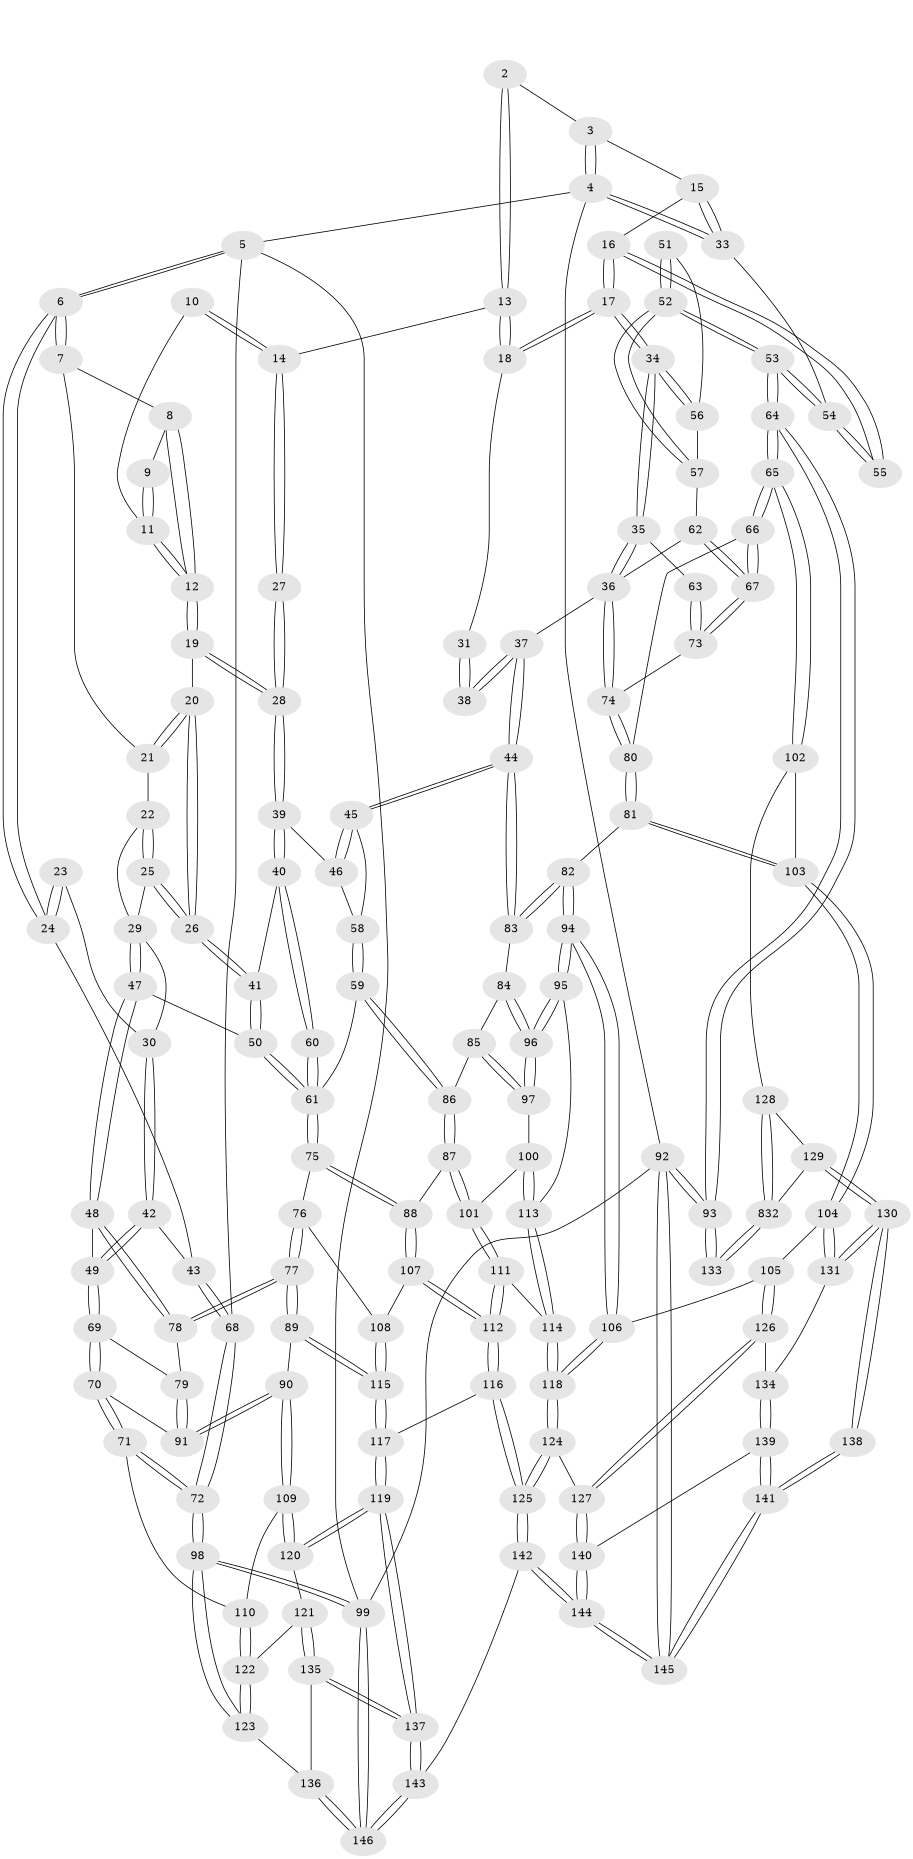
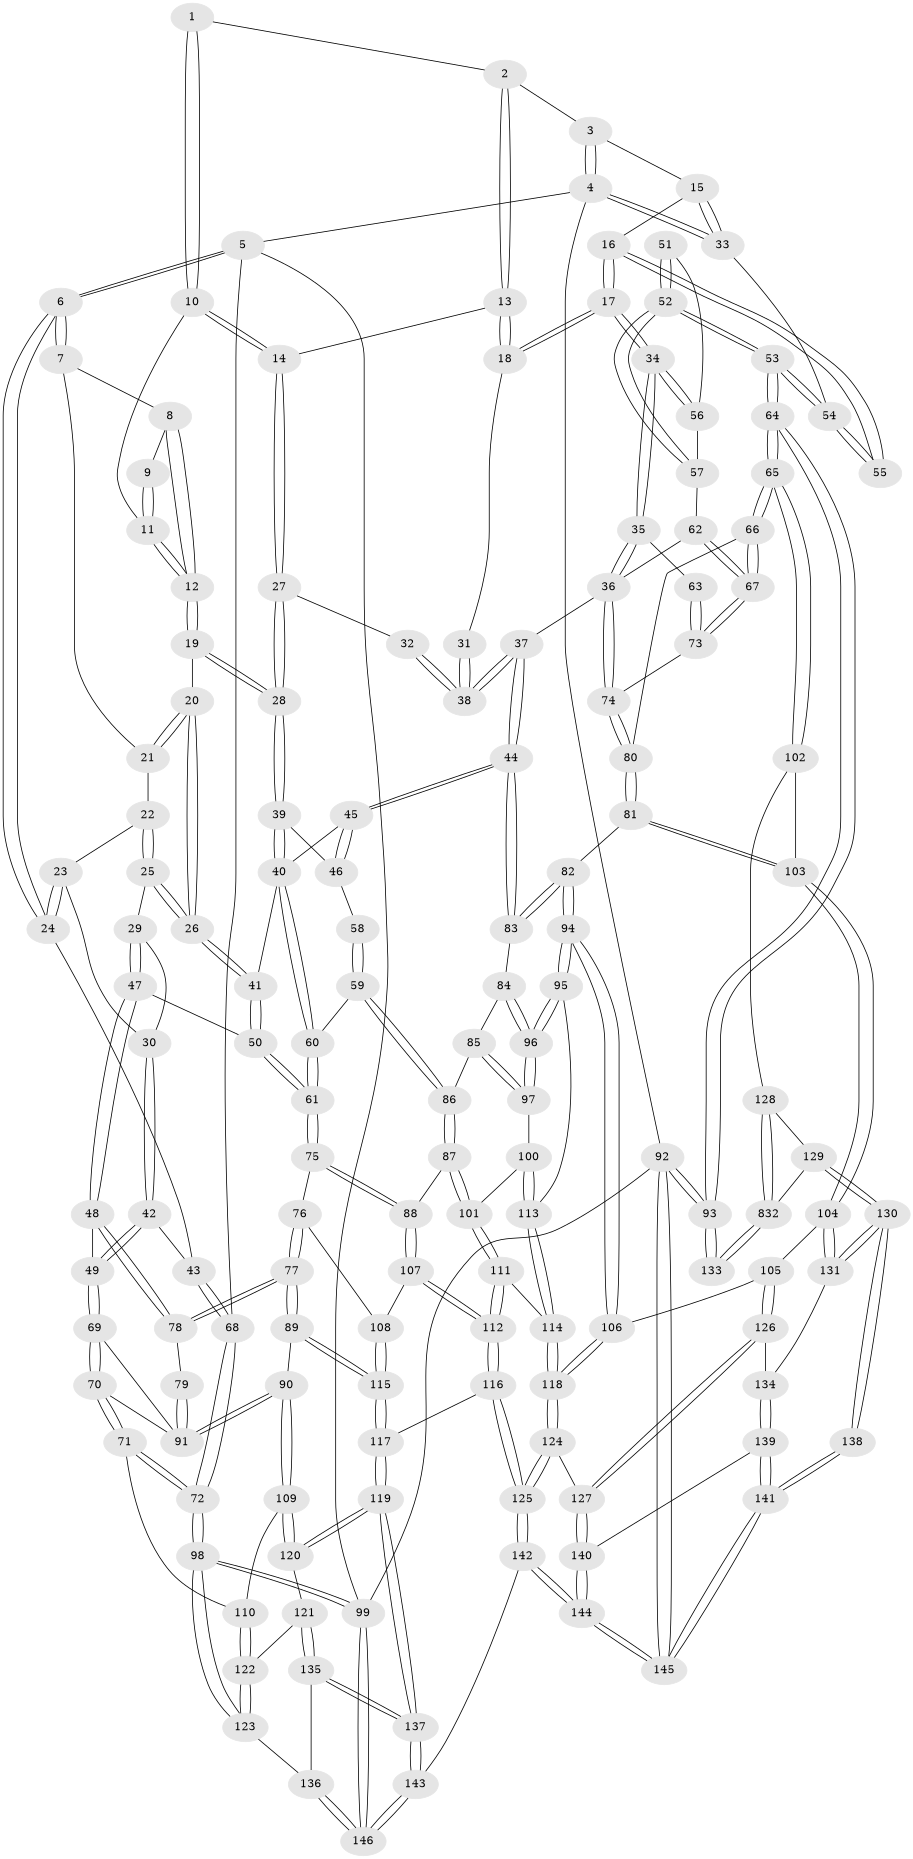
none -> (192, 17)
none -> (408, 644)
(118, 870) -> (104, 844)
(366, 872) -> (315, 844)
(345, 1046) -> (335, 1015)
(139, 1357) -> (139, 1385)
